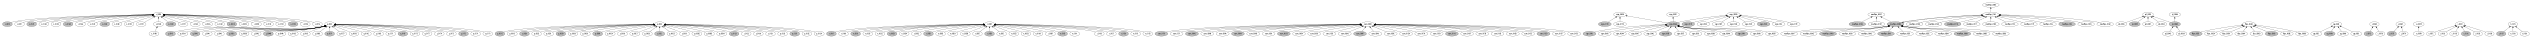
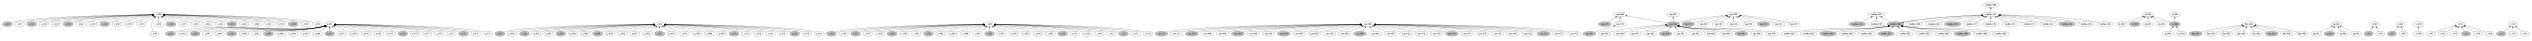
(1630, 27) -> (1604, 29)
(156, 30) -> (152, 24)
none -> (1087, 34)
